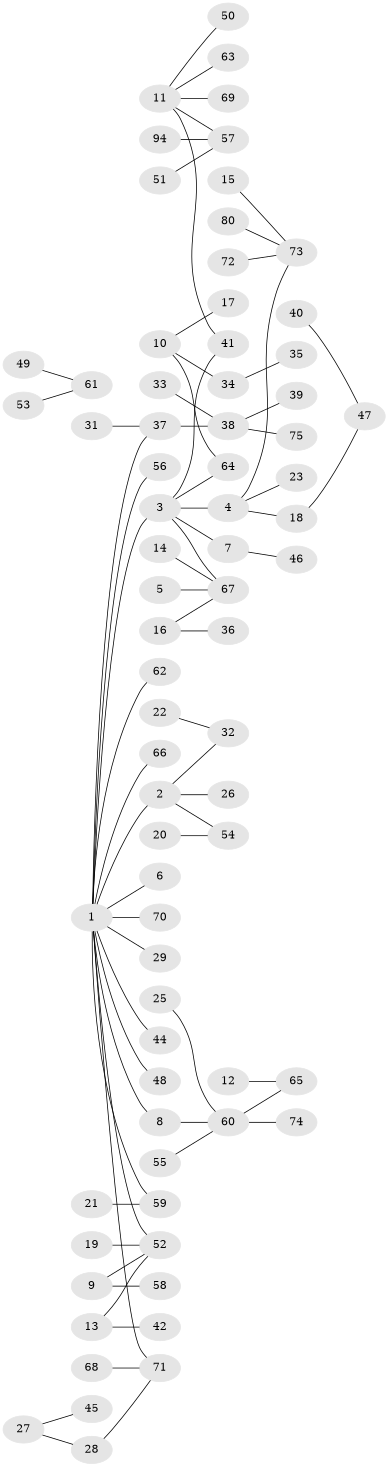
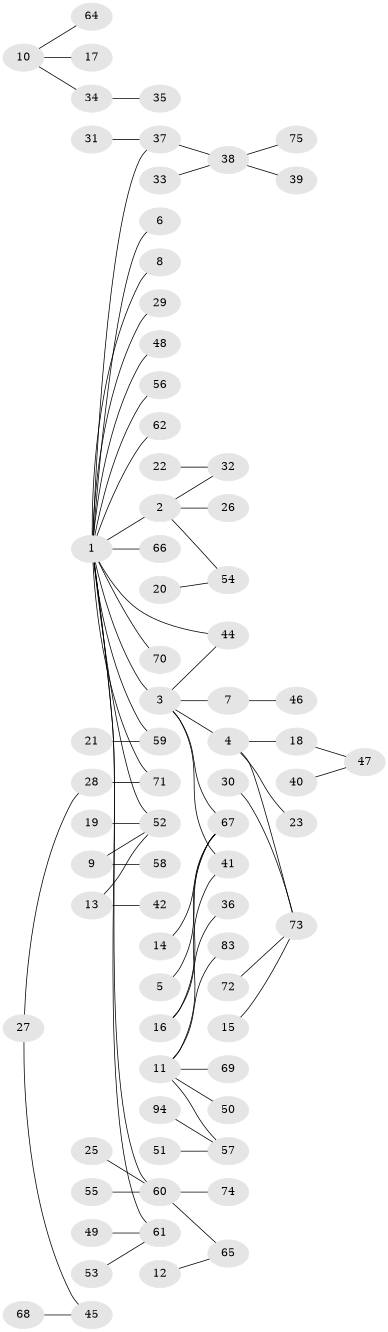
(228, 58) -> (228, 946)
(228, 221) -> (228, 783)
(194, 488) -> (194, 668)
none -> (113, 895)
(194, 1122) -> (114, 874)
(126, 1368) -> (58, 1315)
